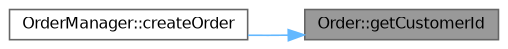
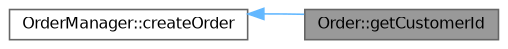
(268, 35) -> (284, 14)
